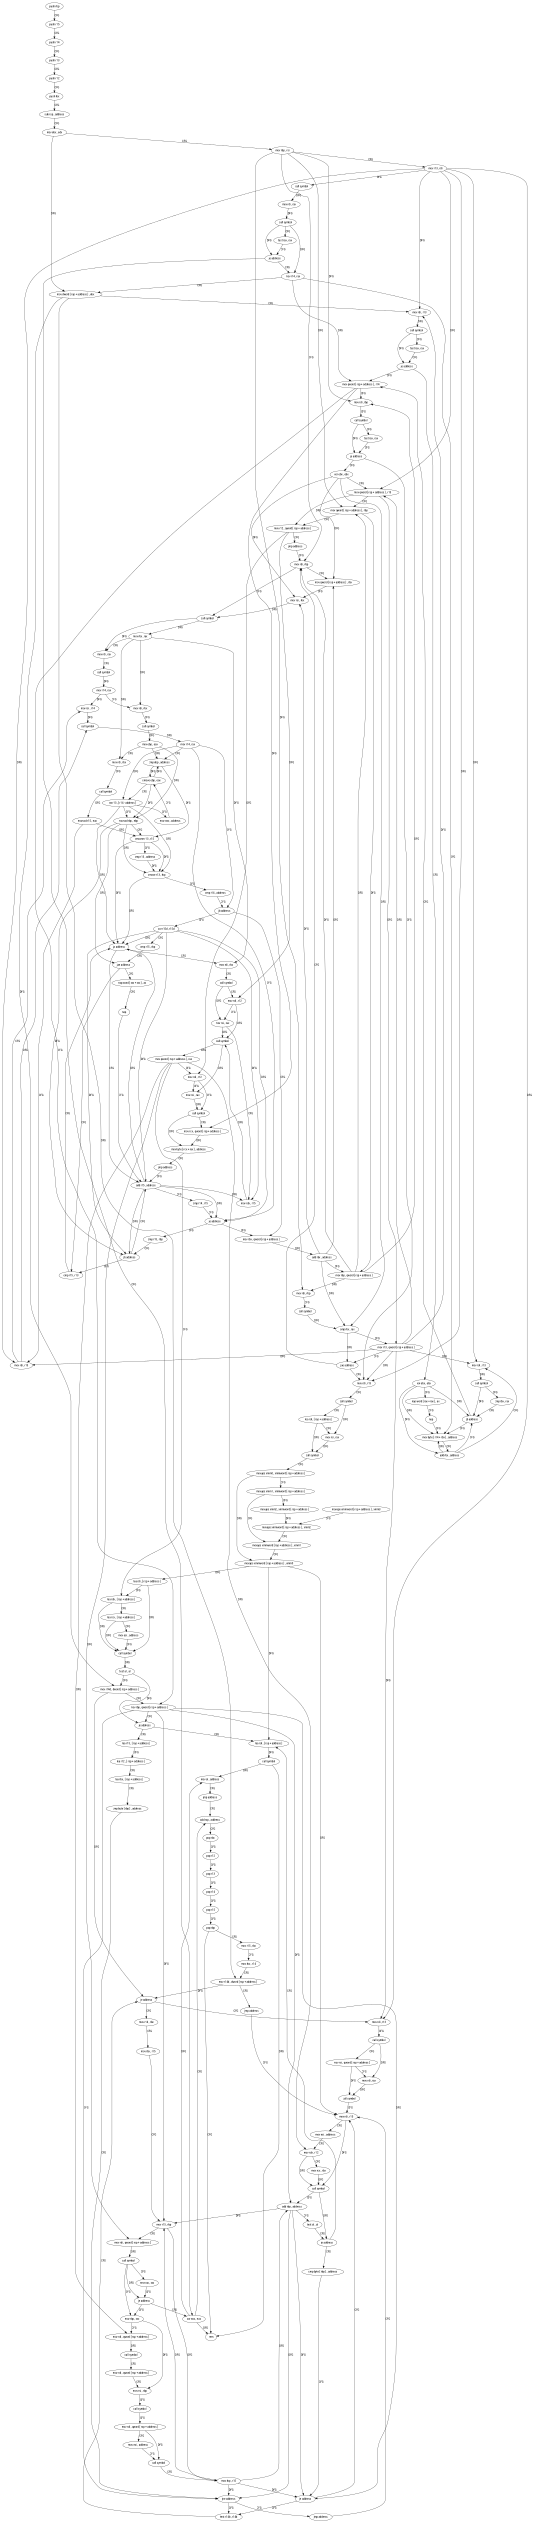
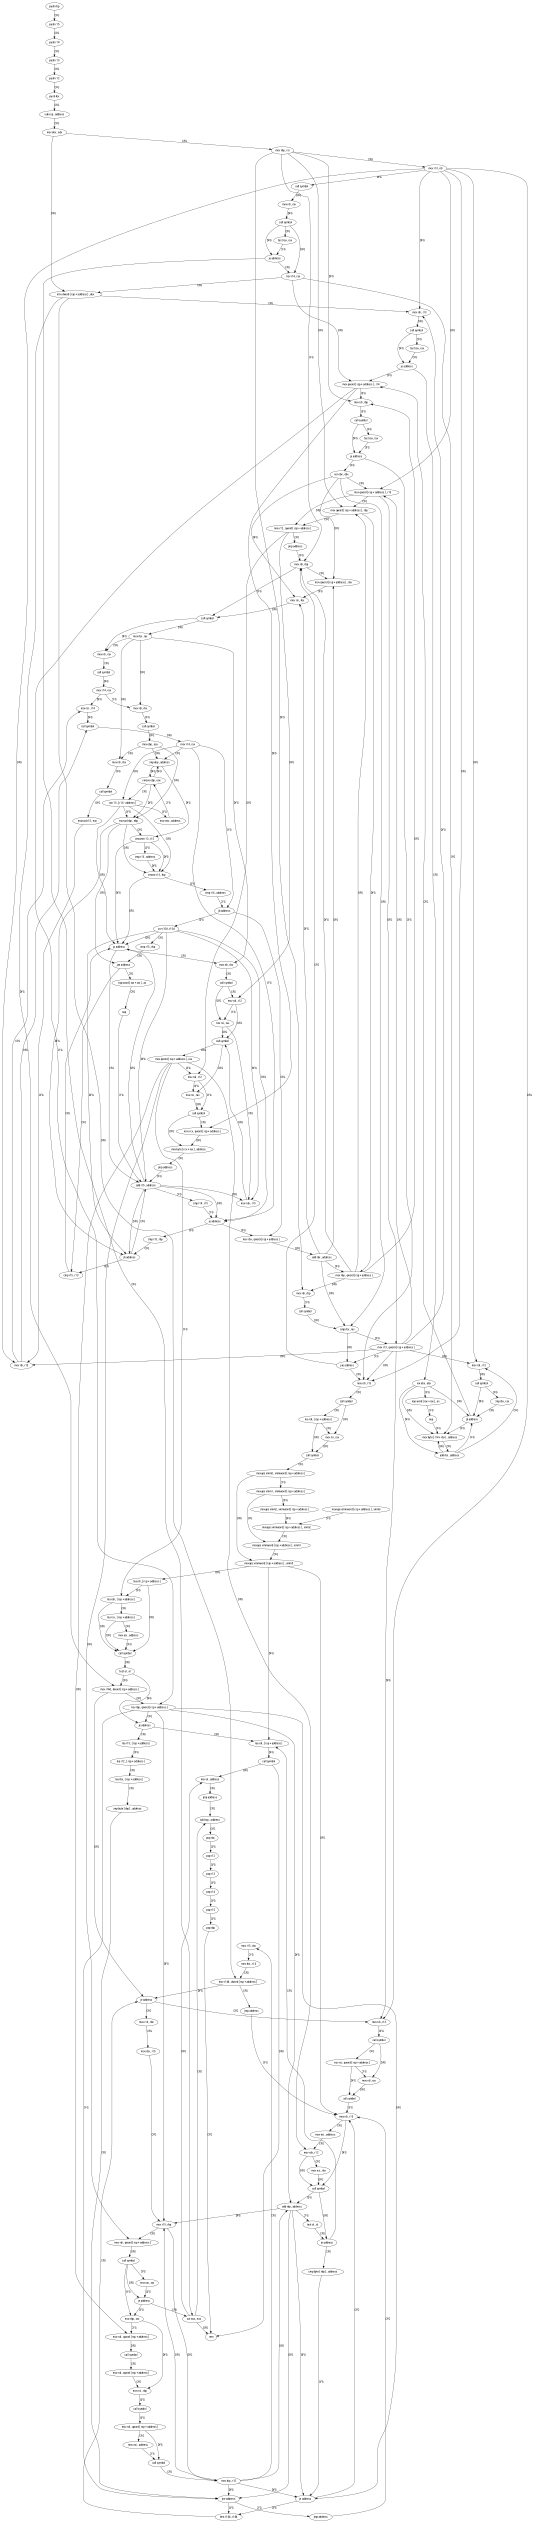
(115, 830) -> none
(228, 1936) -> (271, 2223)
